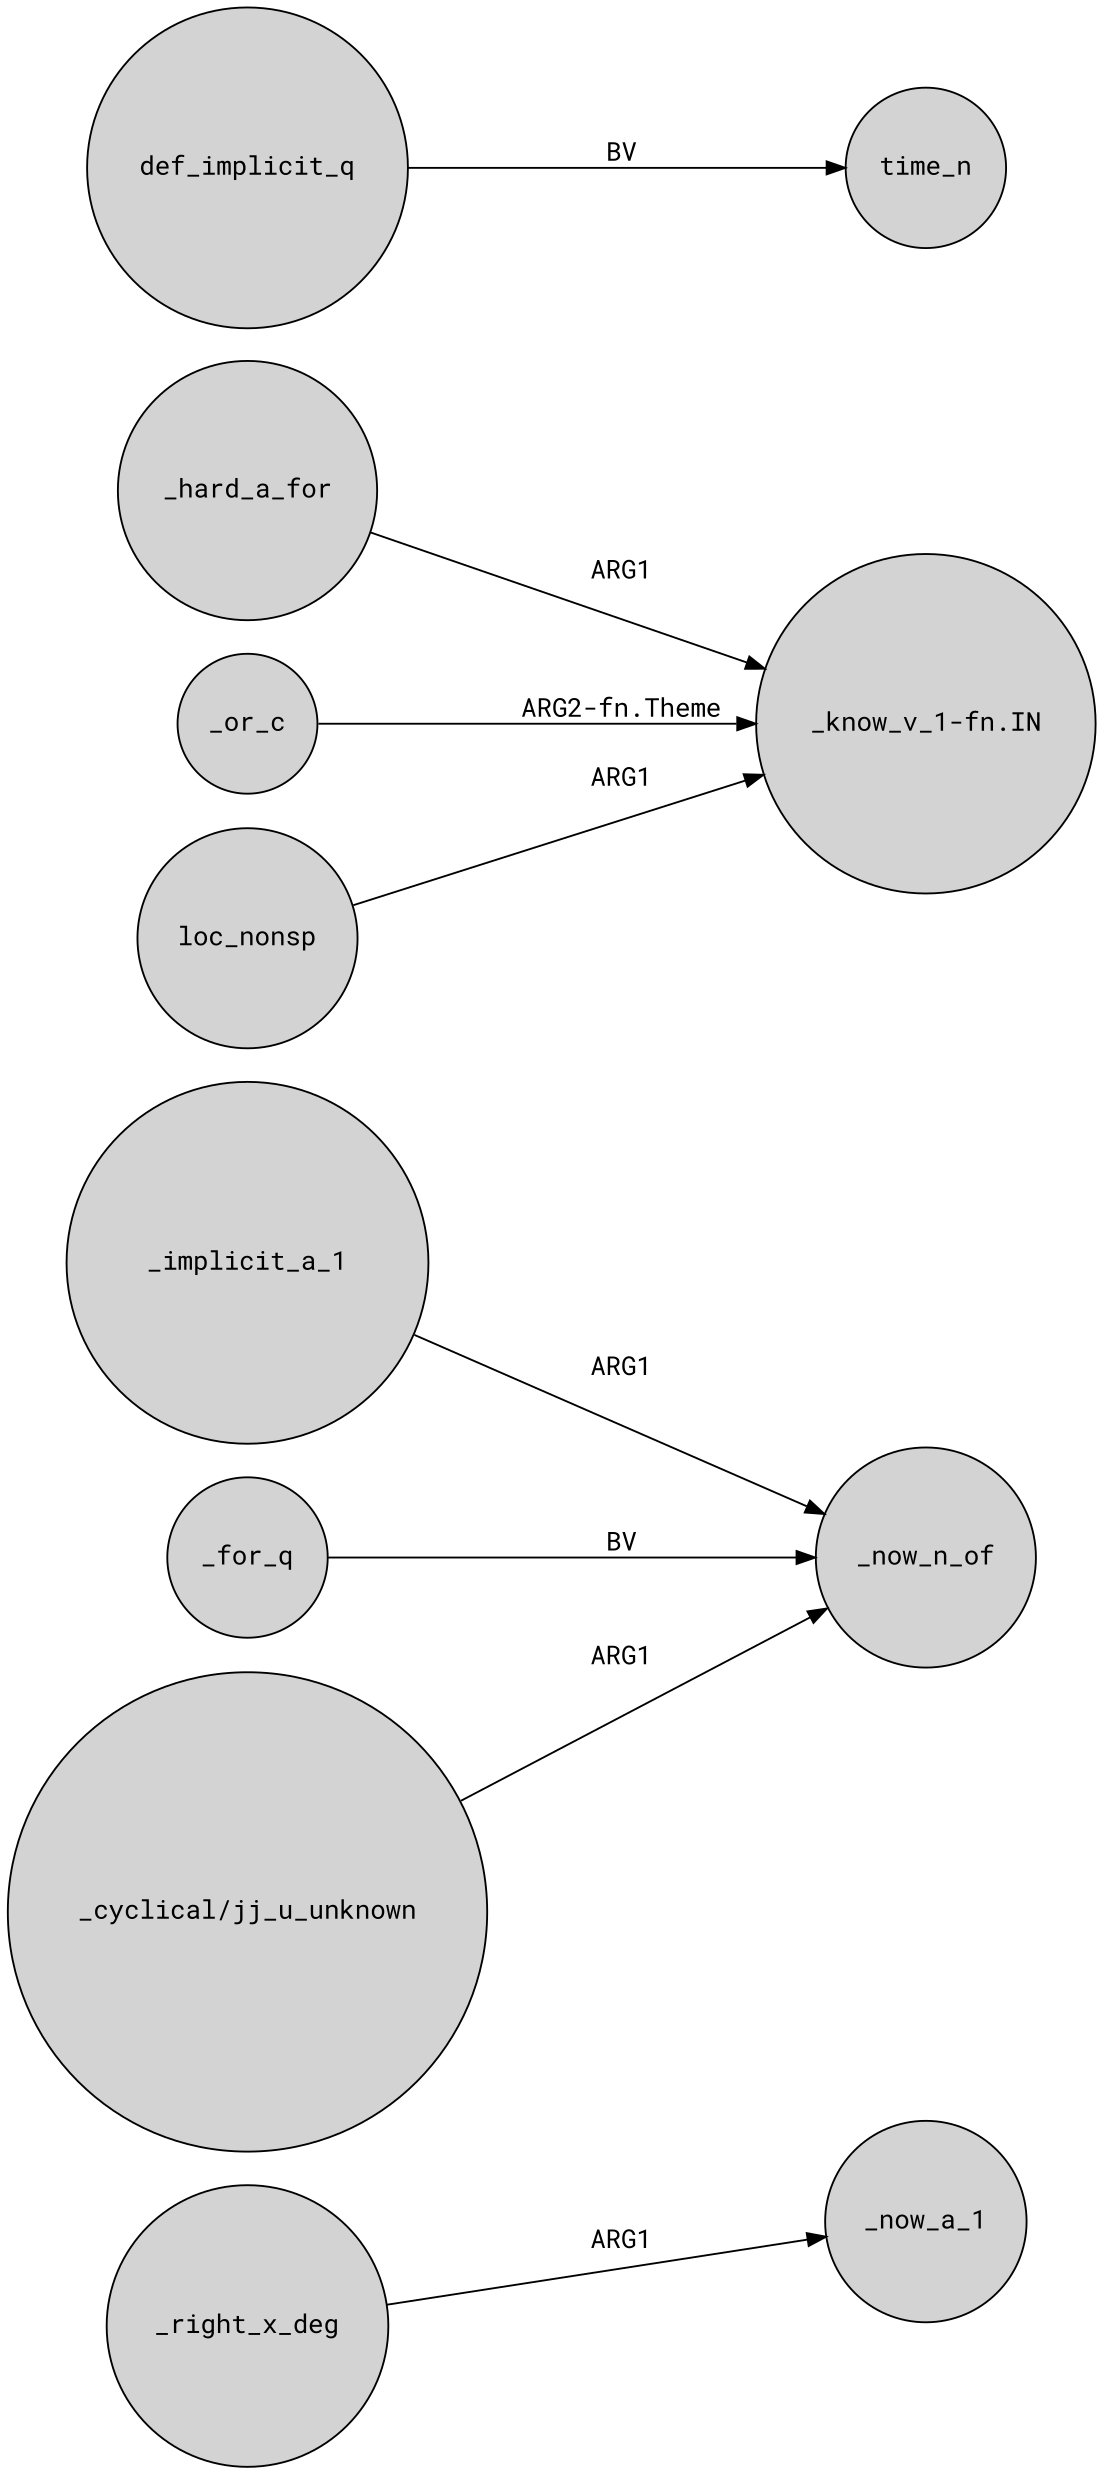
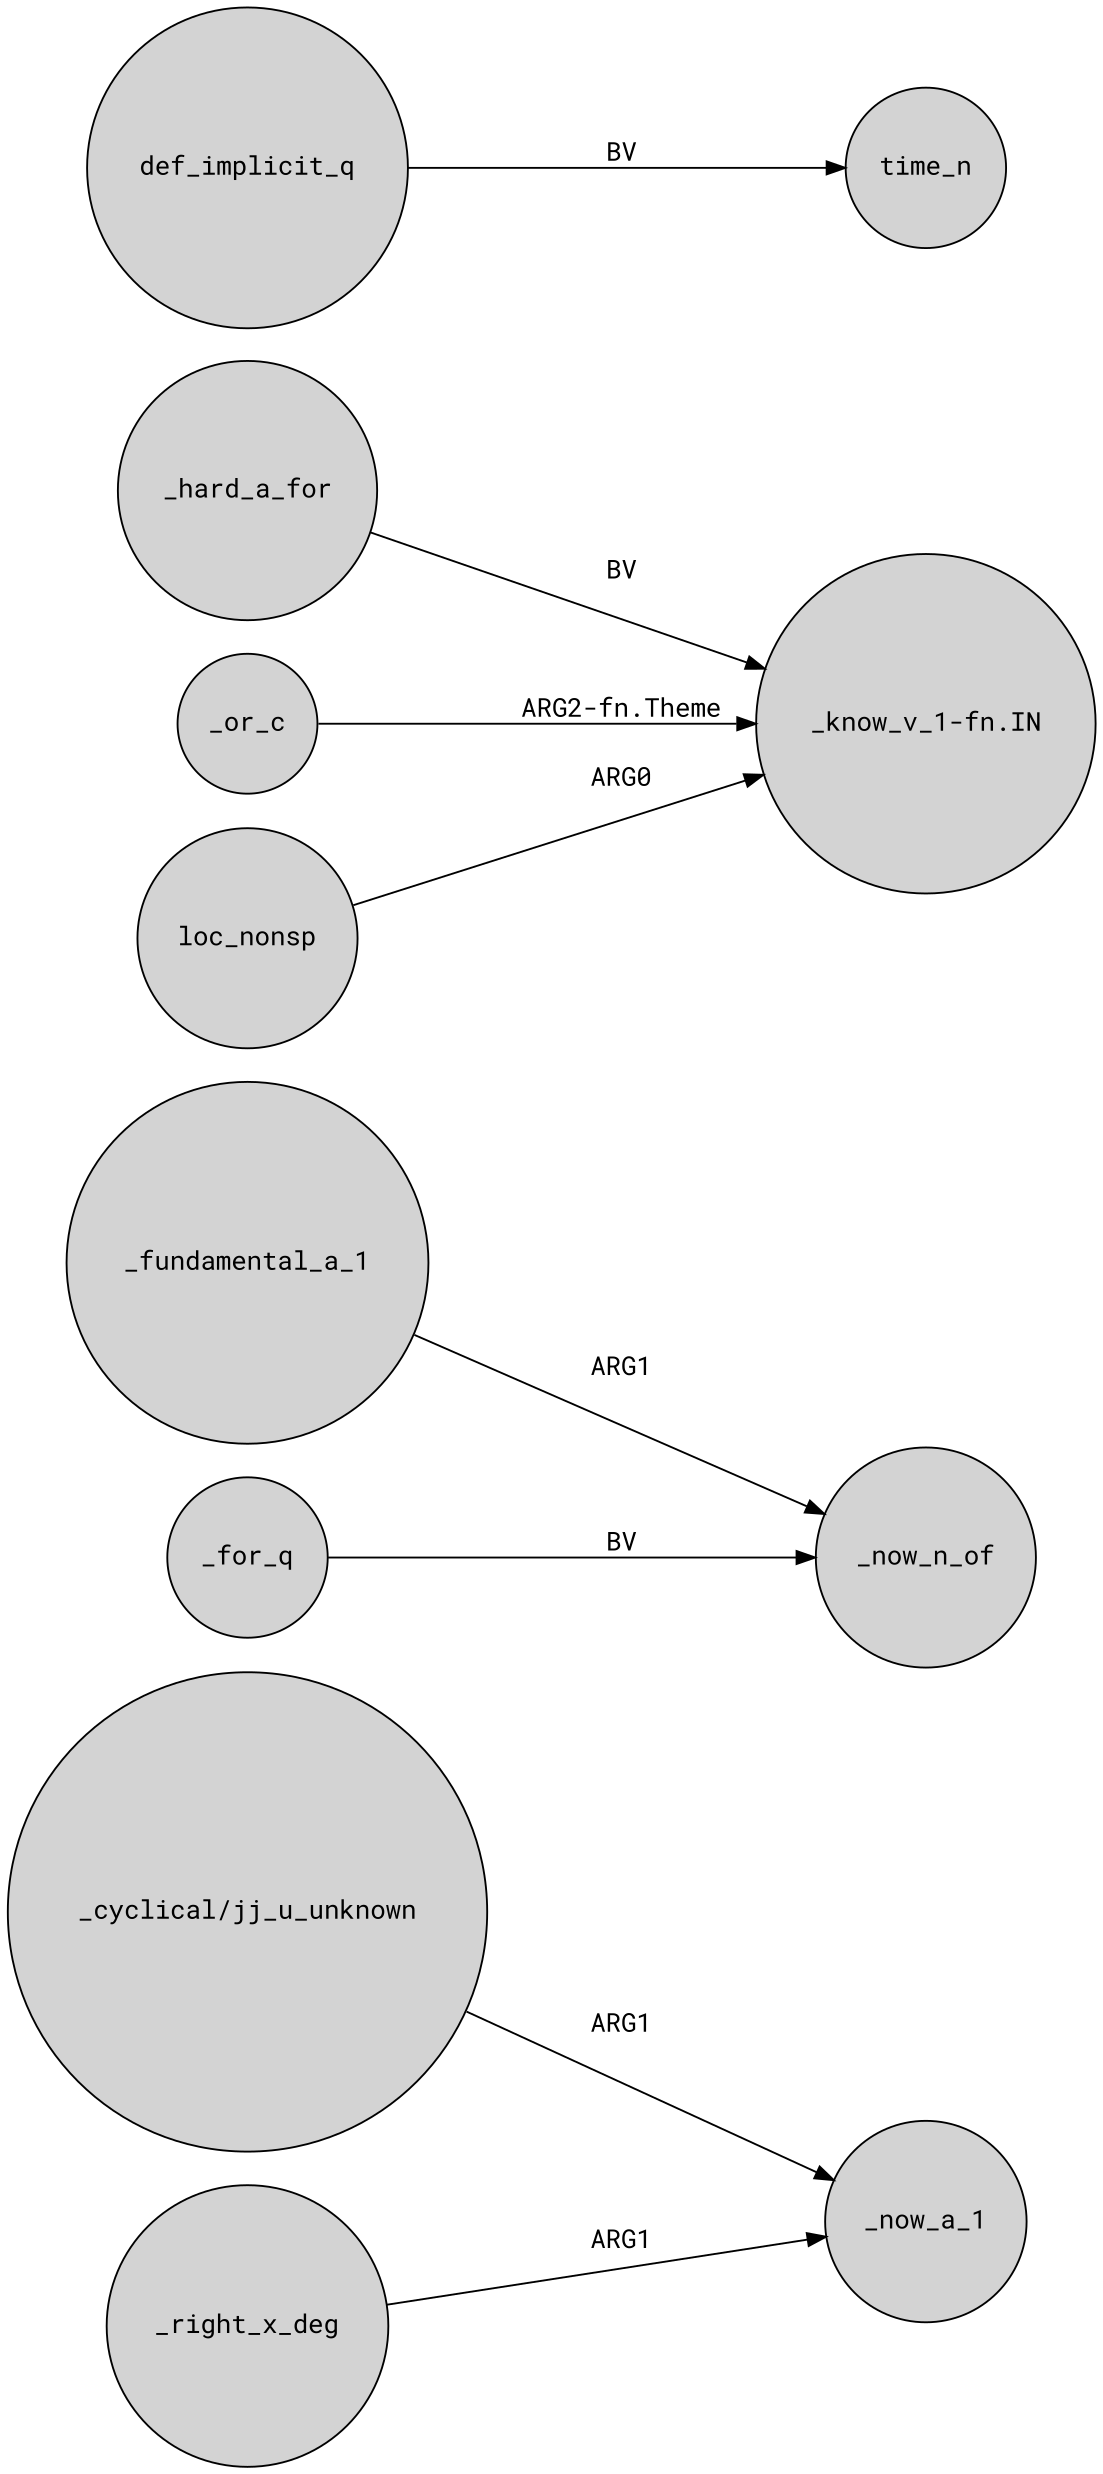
(622, 572) -> (622, 572)
(622, 779) -> (622, 779)
(248, 1263) -> (248, 1263)
(636, 1709) -> (642, 2092)
